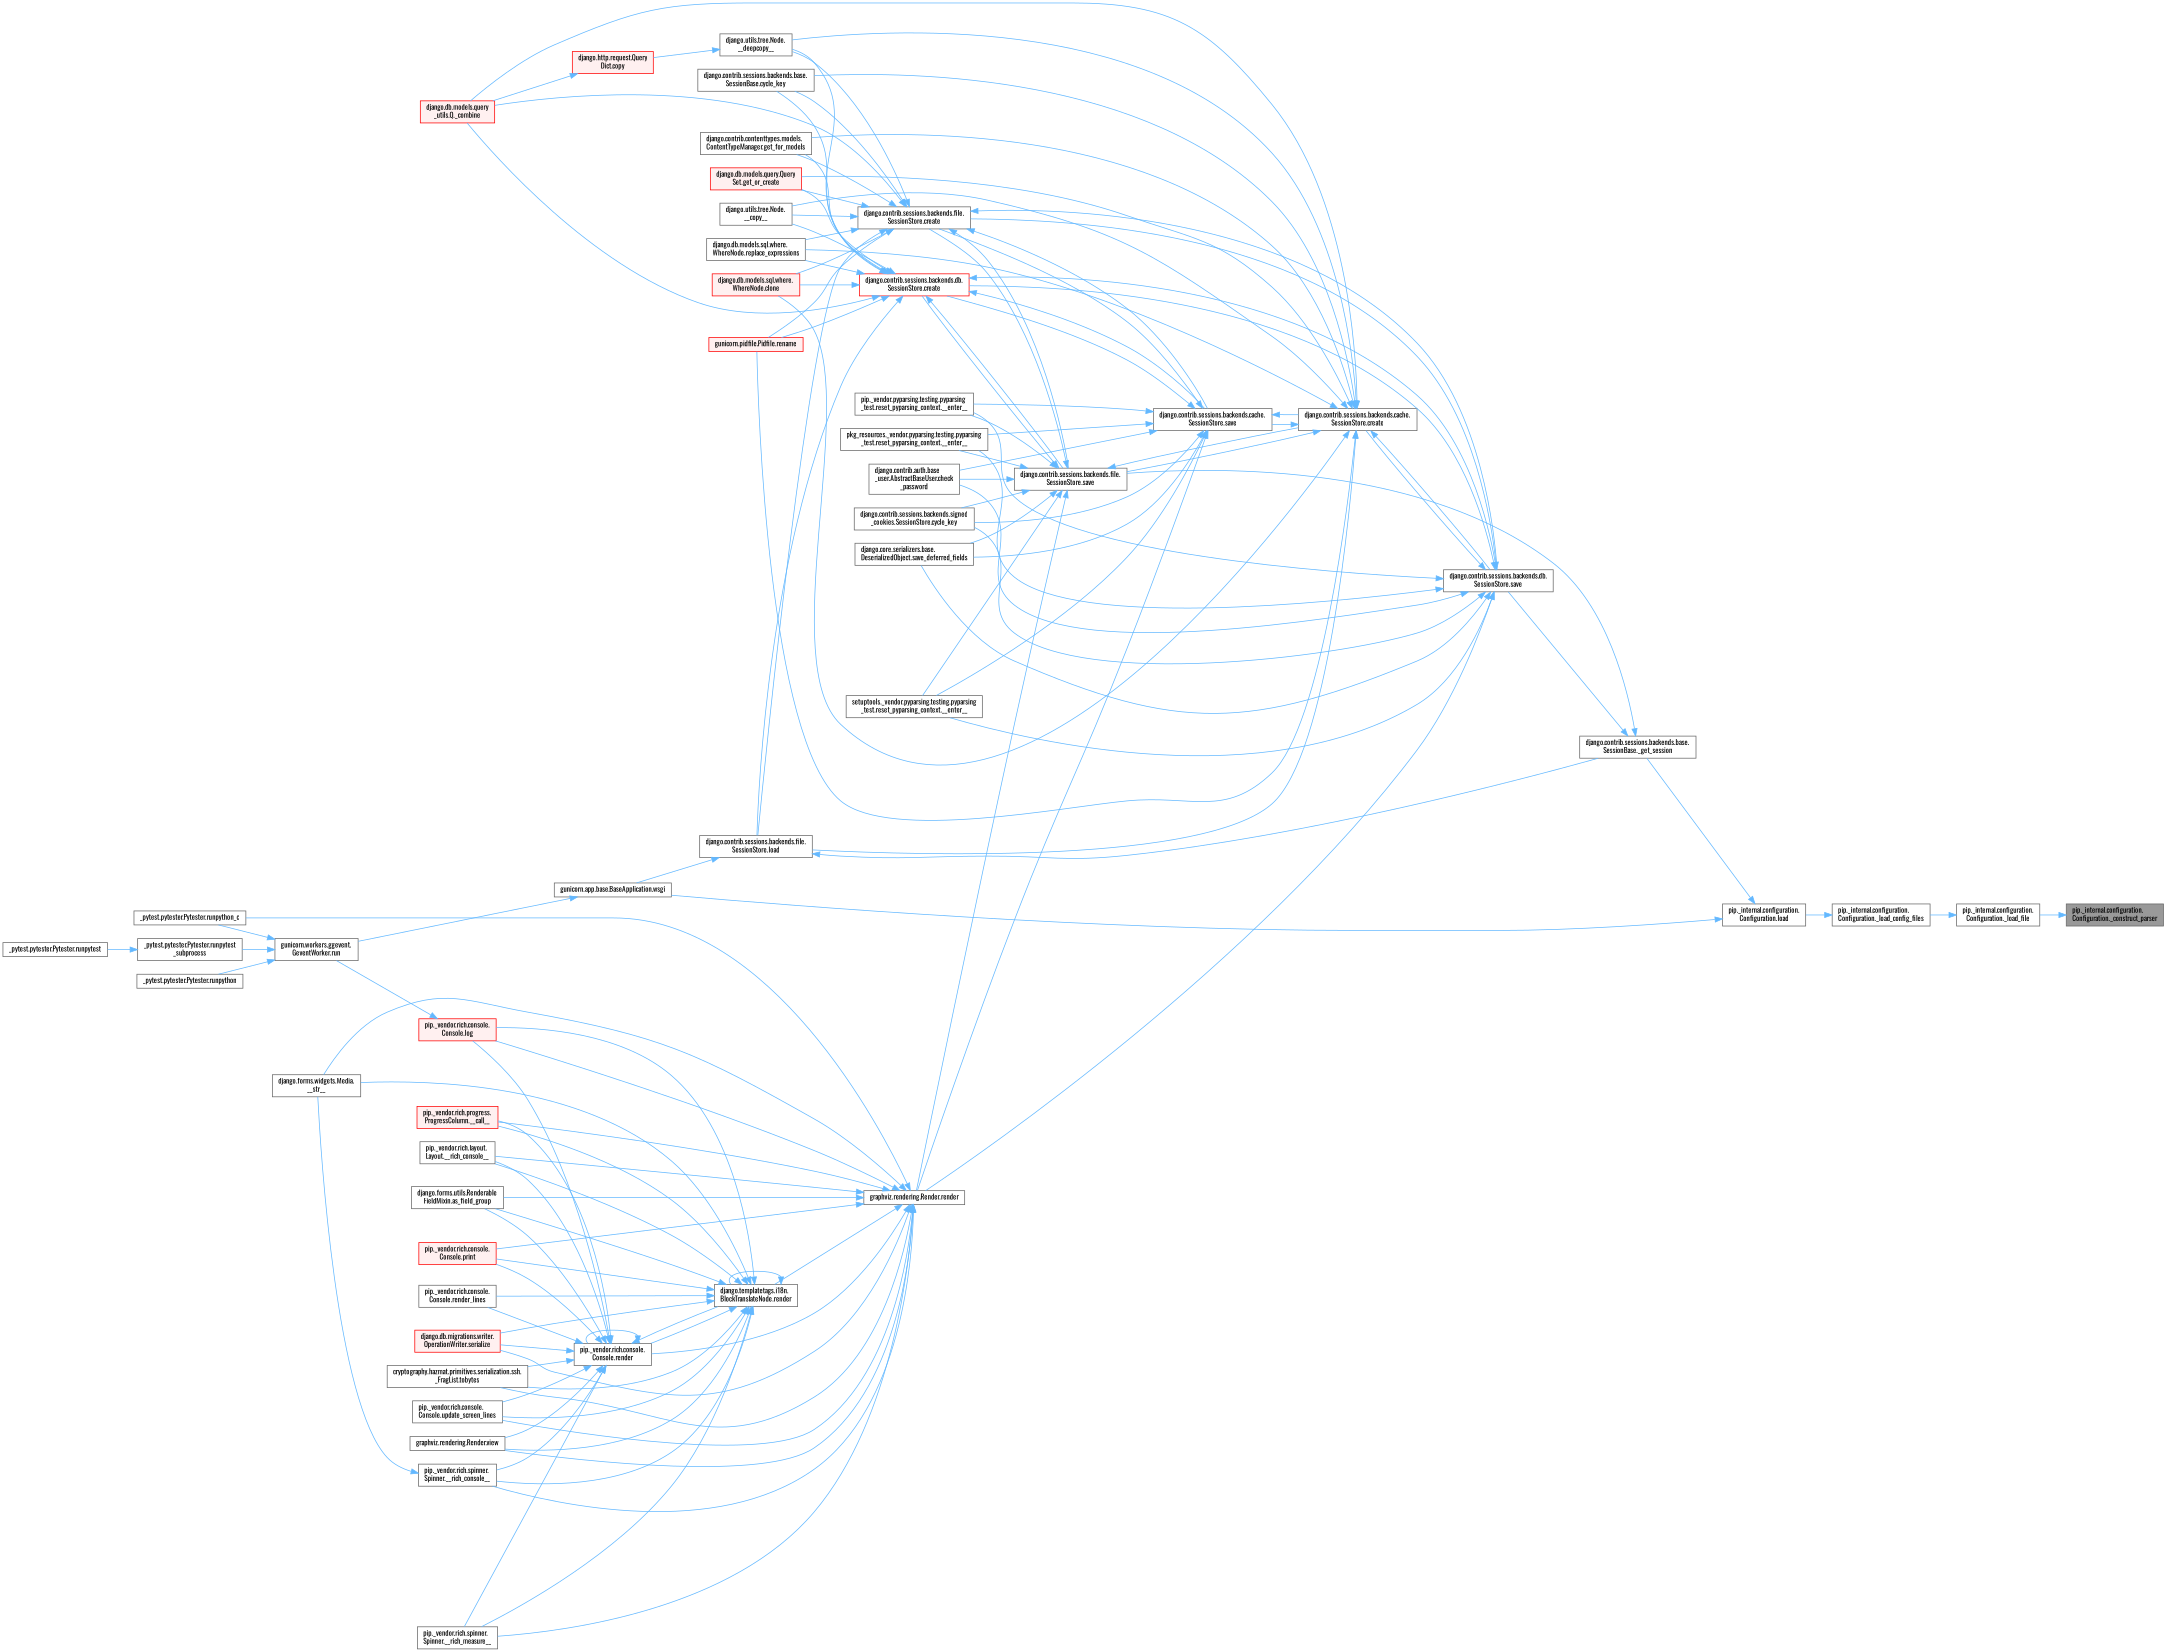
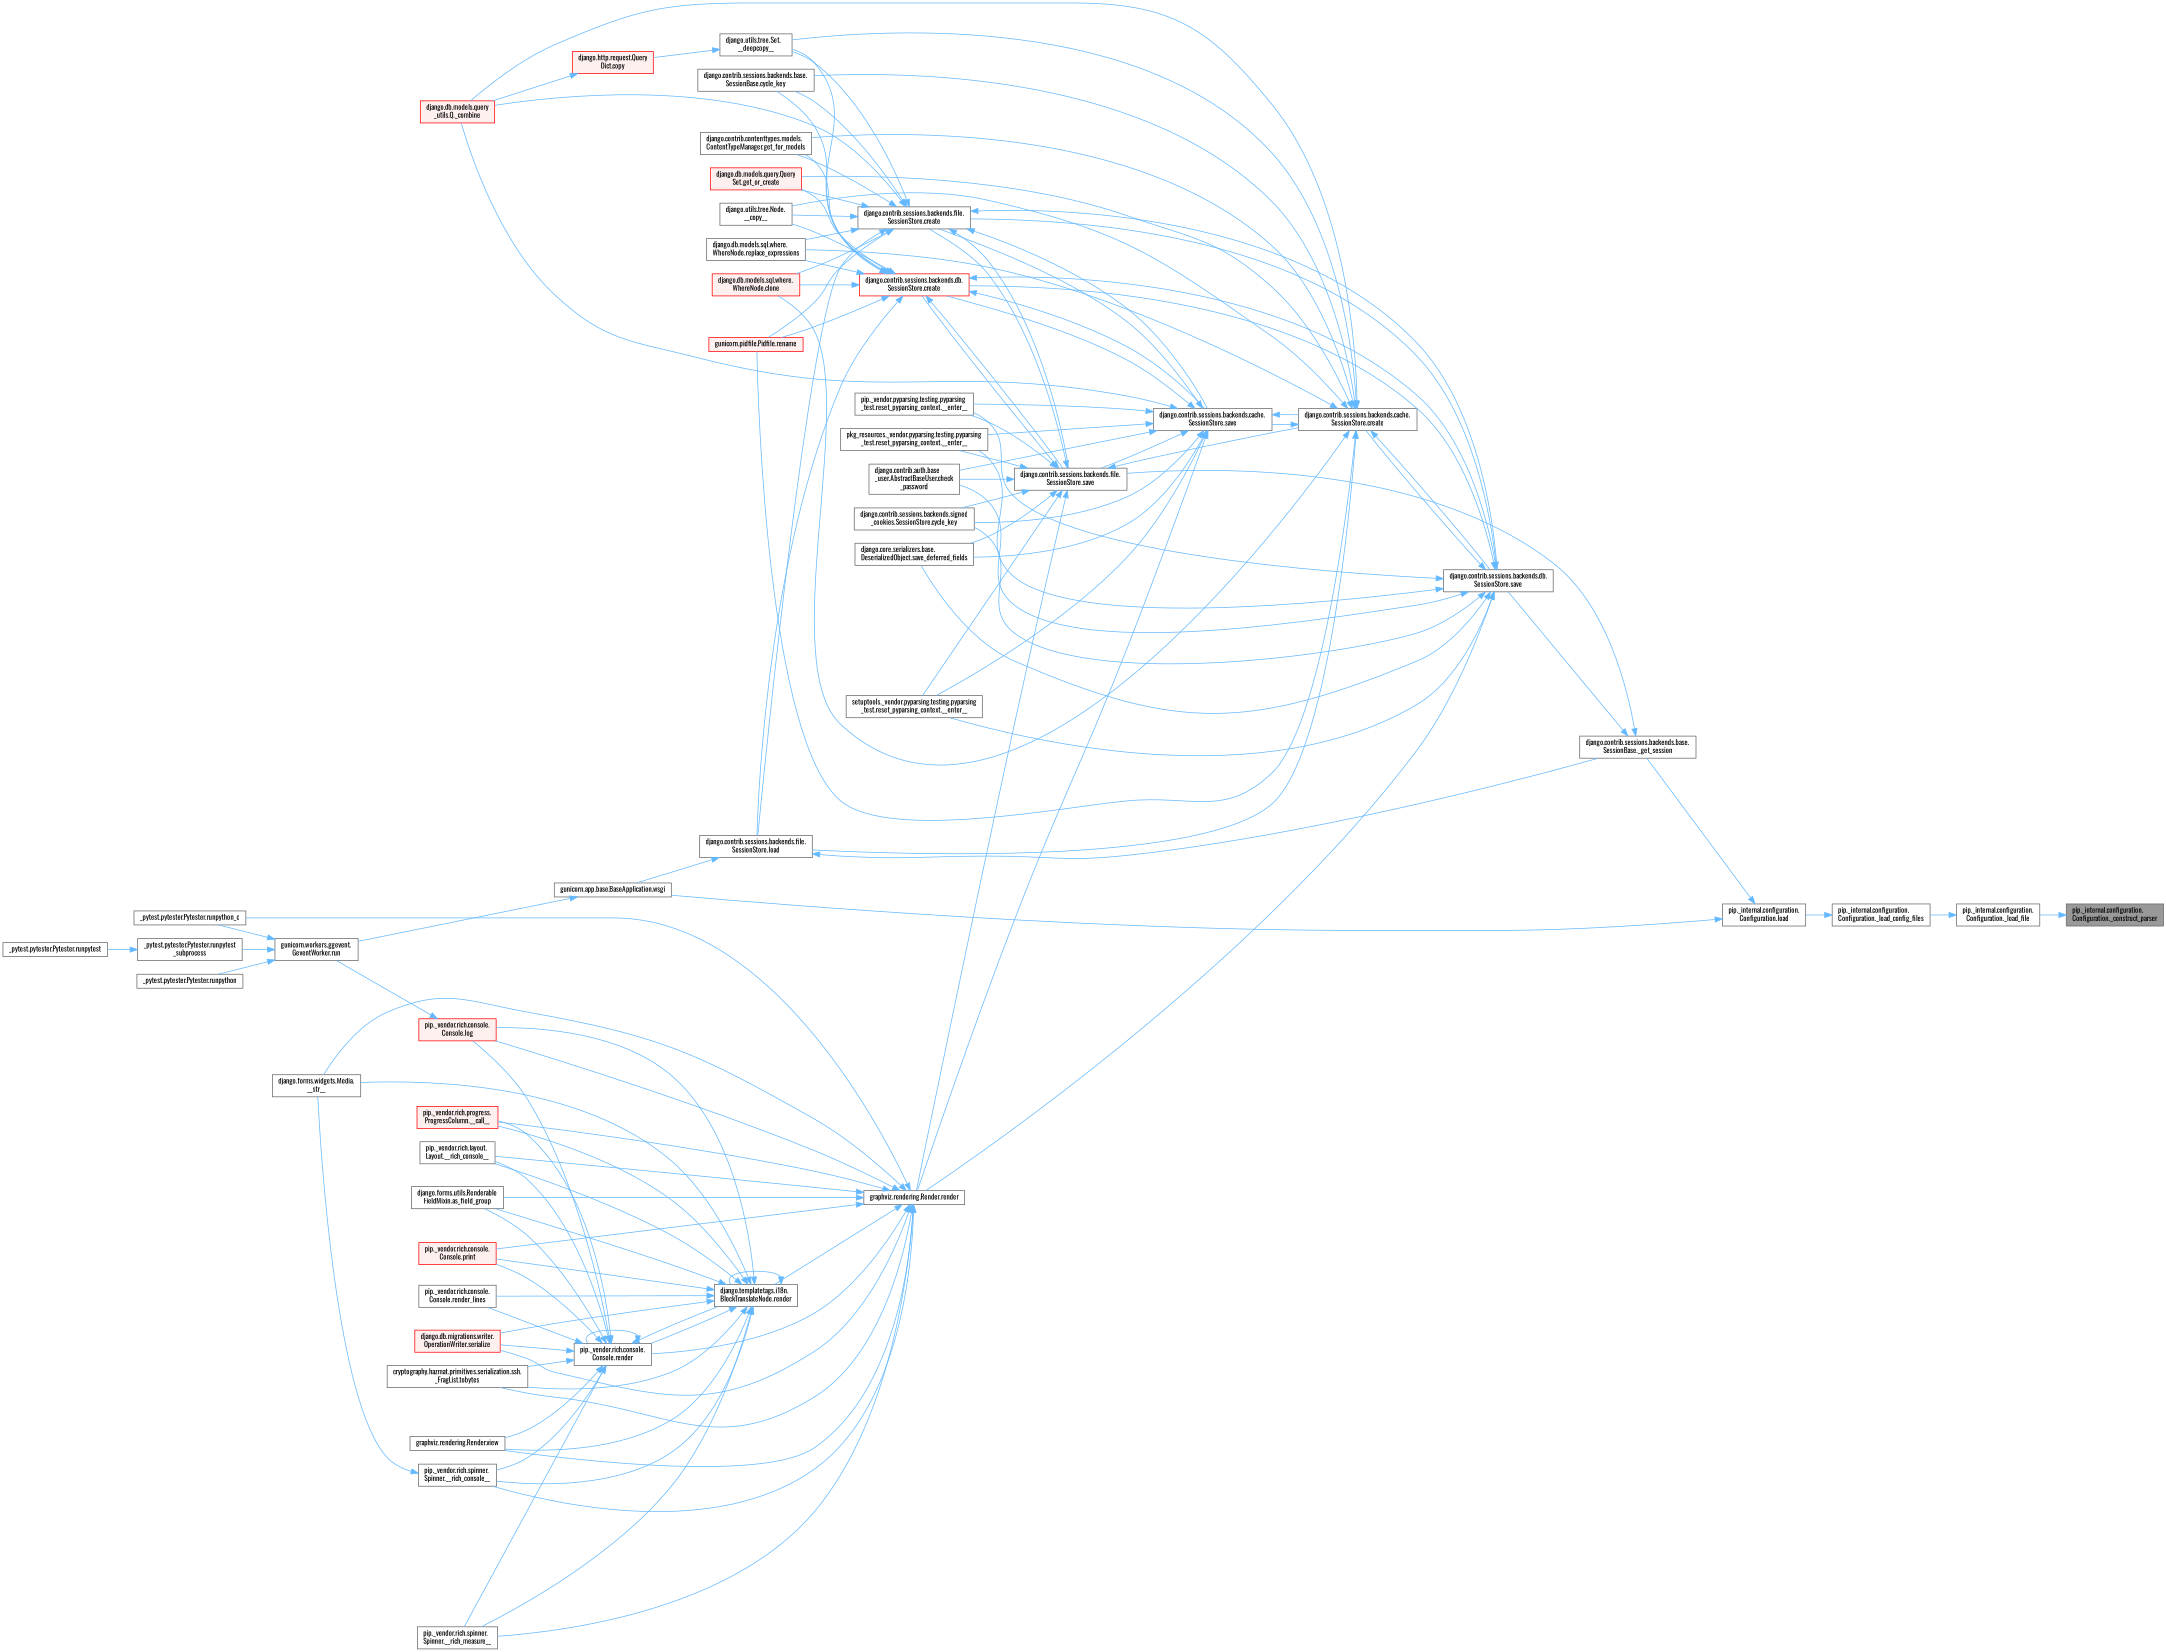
(756, 45) -> (756, 45)
(644, 277) -> (777, 374)
(1220, 453) -> (1142, 452)
(457, 1412) -> none
